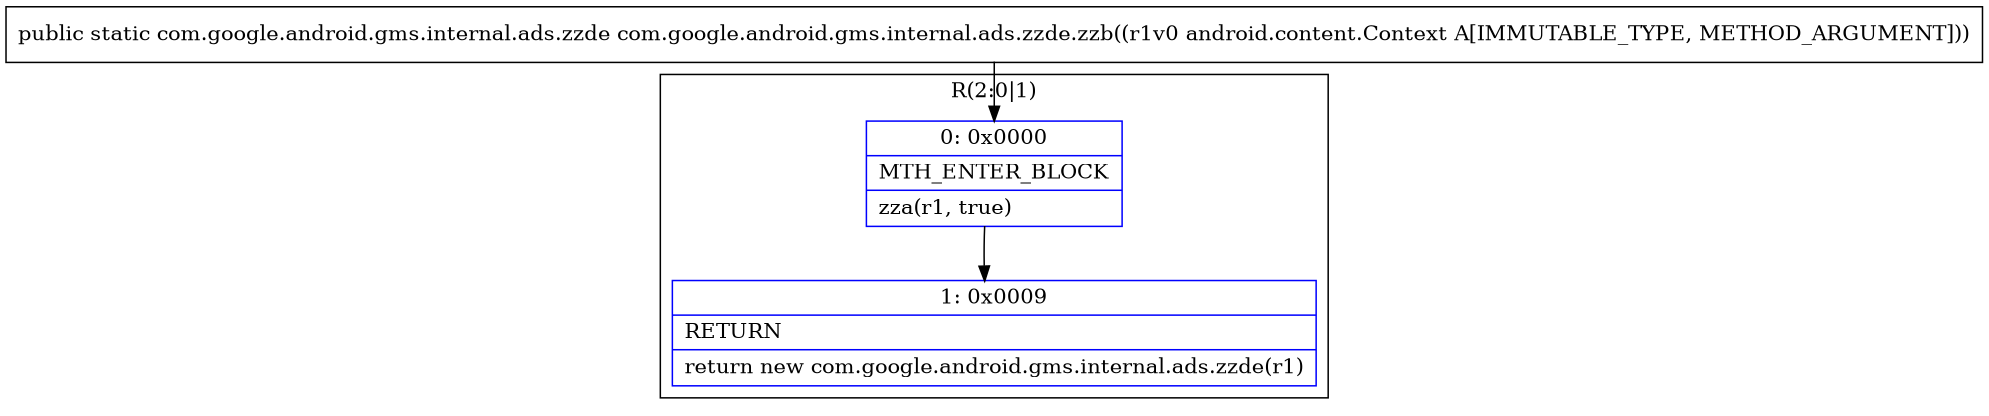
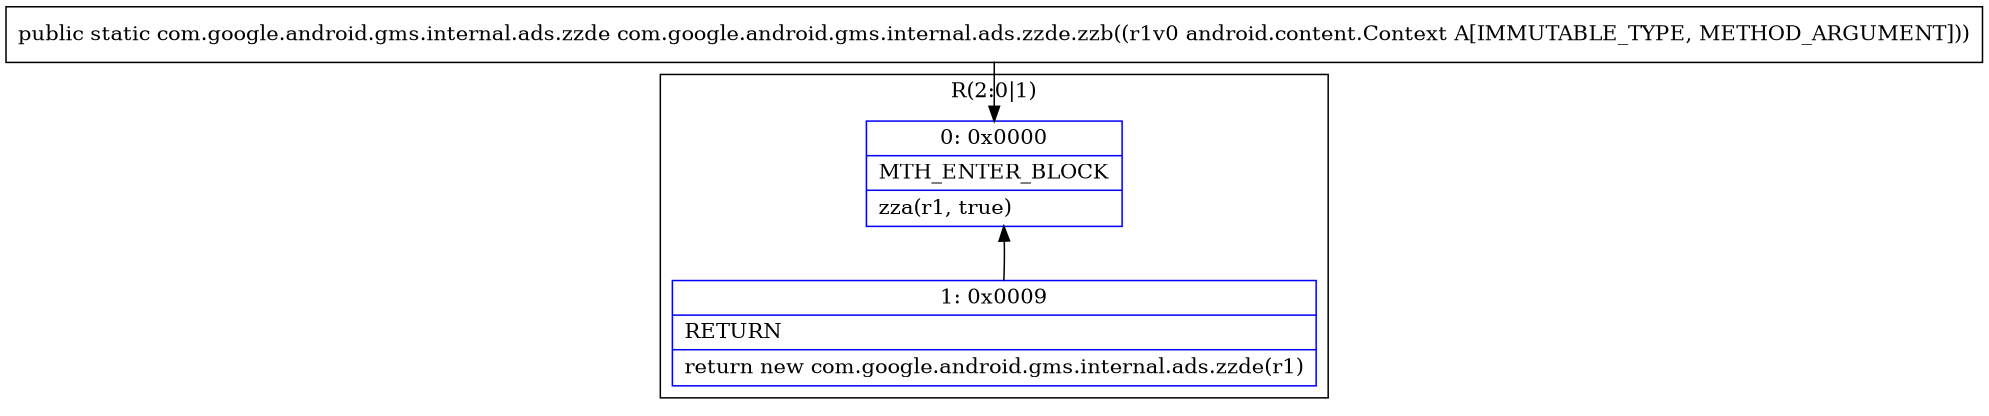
(984, 246) -> (1004, 261)
